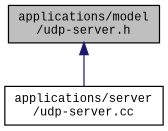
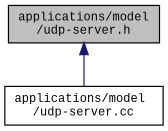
(84, 106) -> (84, 106)
